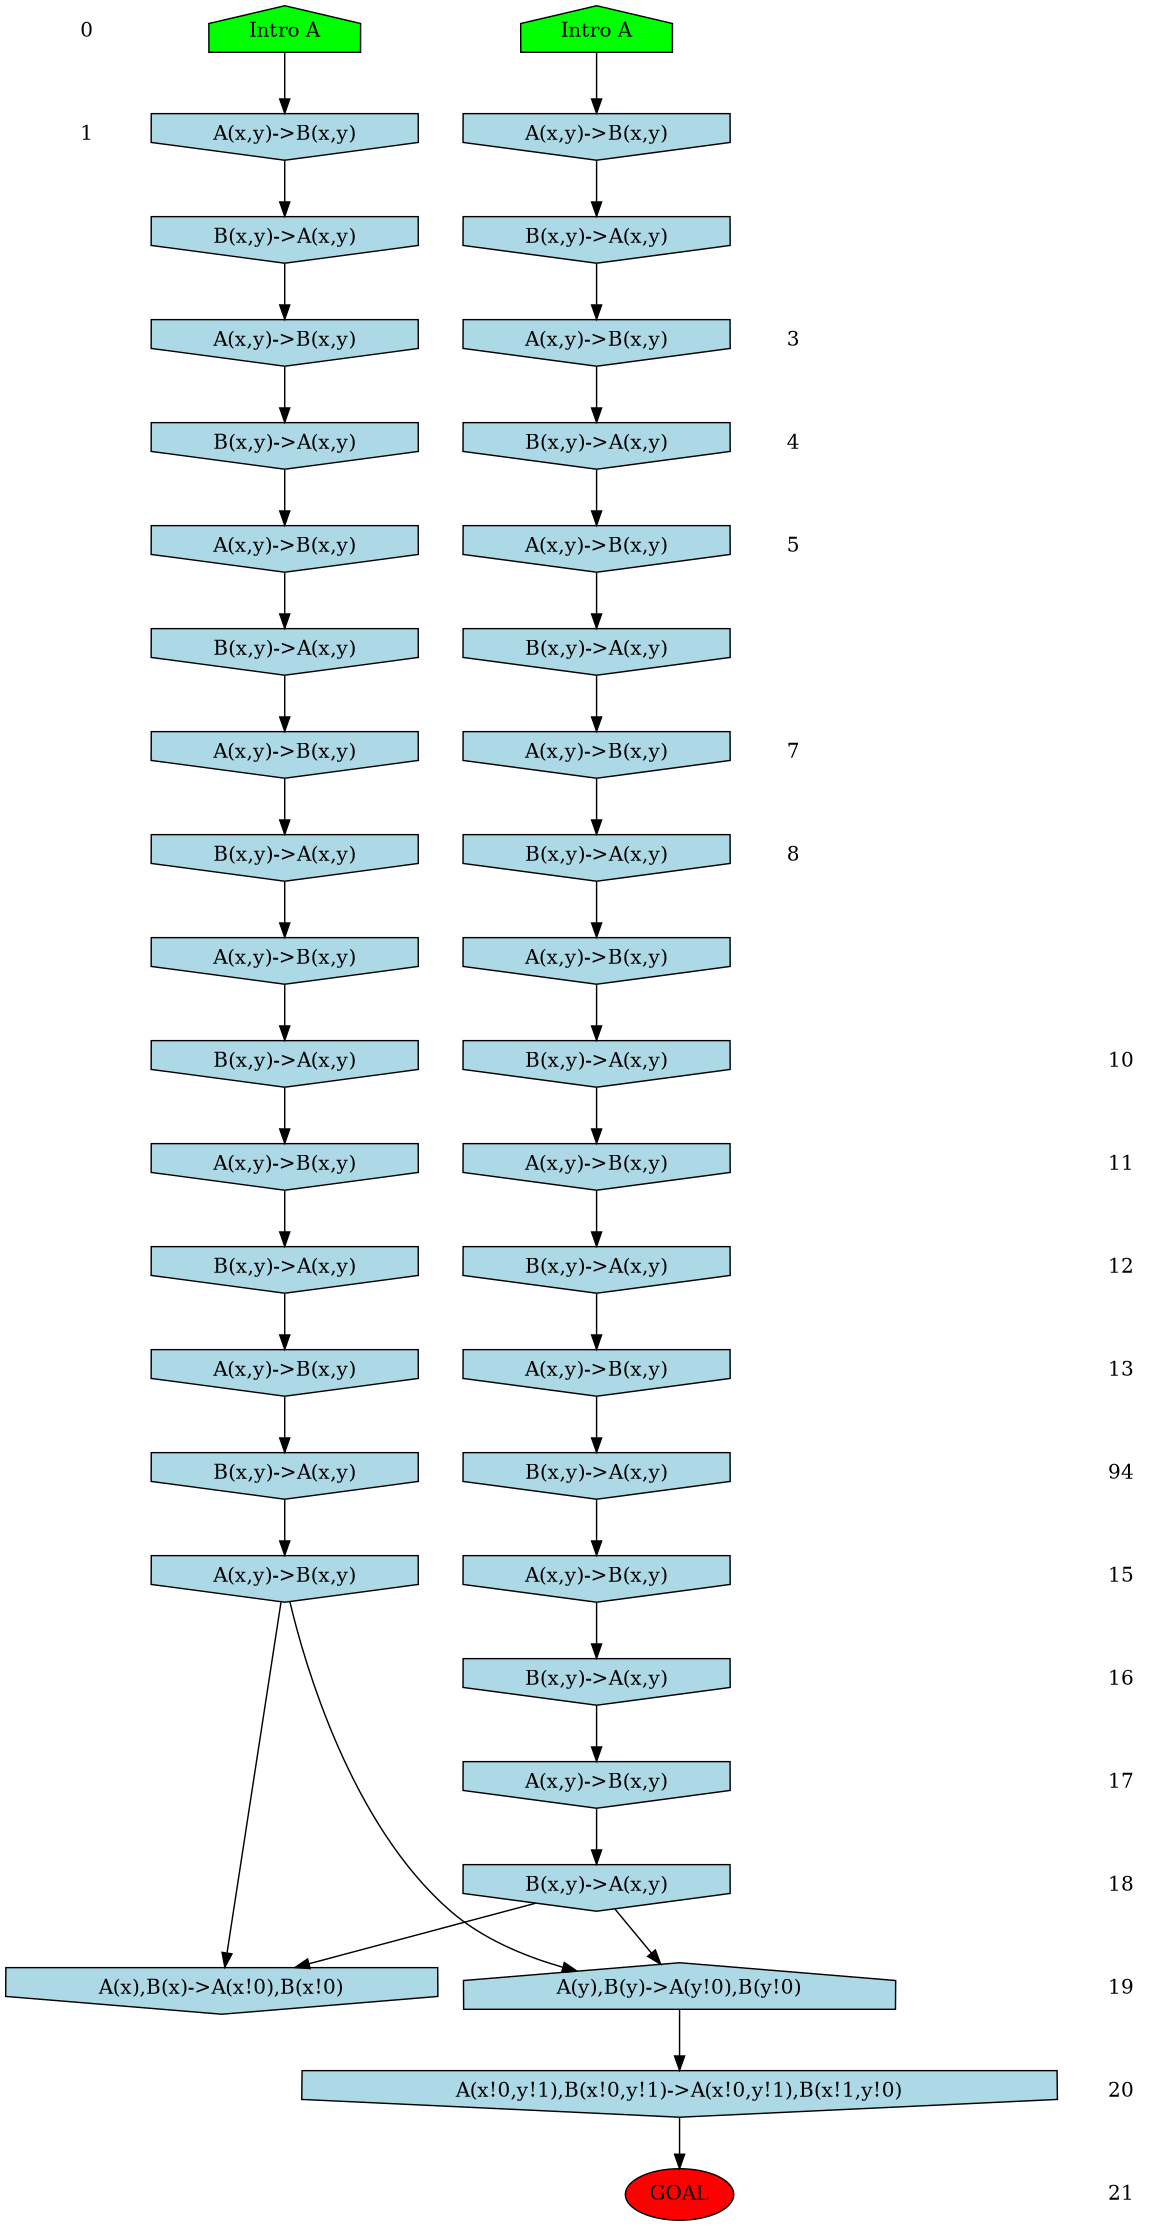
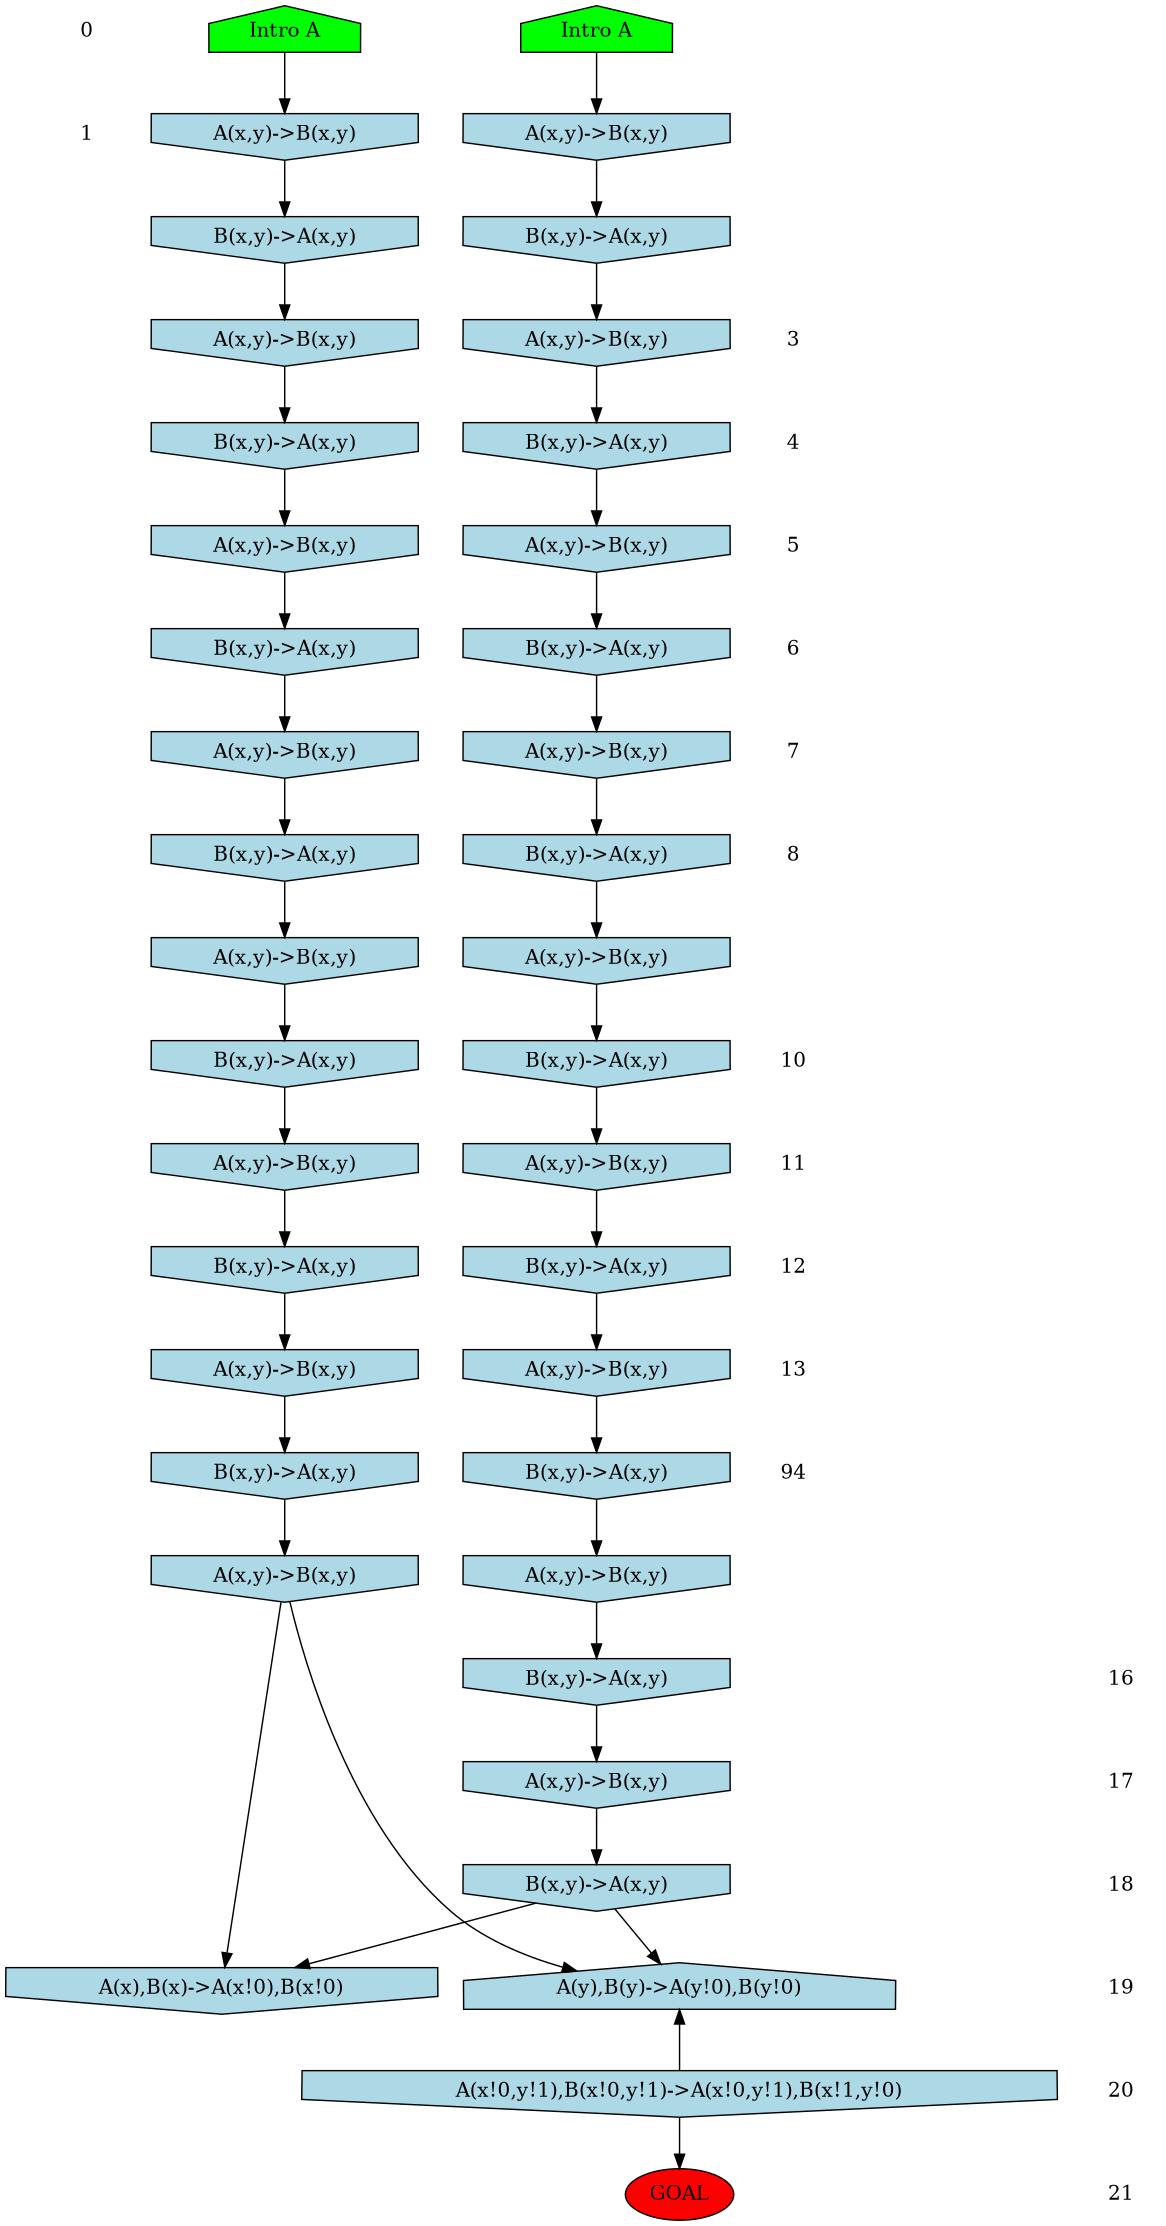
none -> (794, 649)
(1122, 1576) -> none
(680, 2033) -> (680, 2047)
